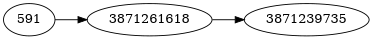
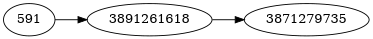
(150, 20) -> (150, 20)
(307, 20) -> (307, 20)
